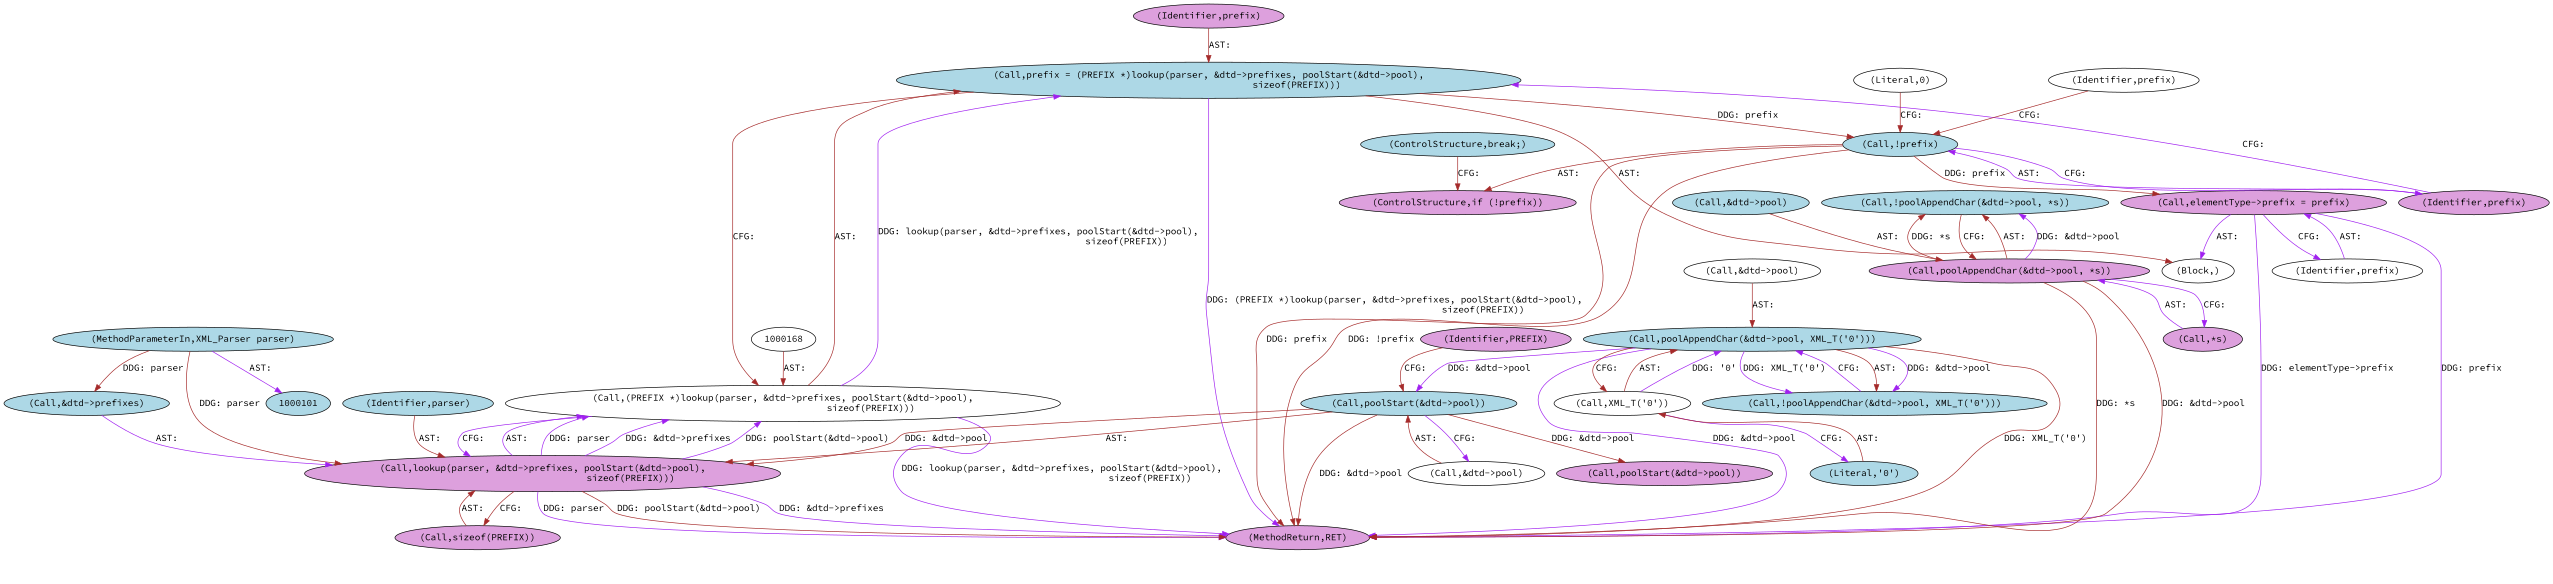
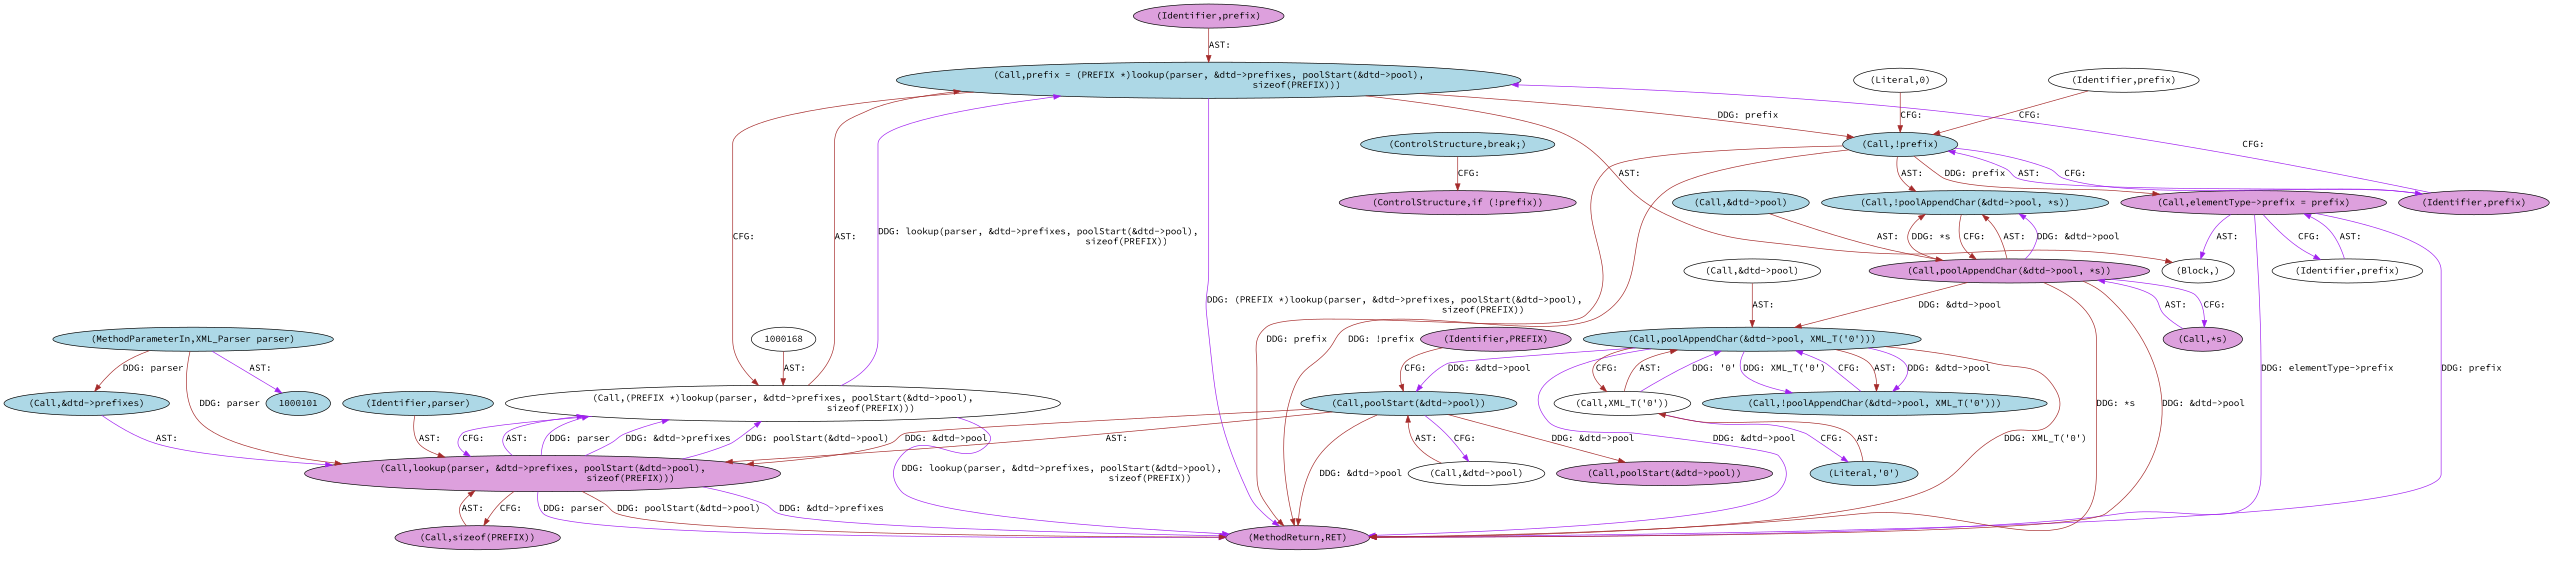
(1621, 158) -> (1899, 174)
none -> (1884, 304)
